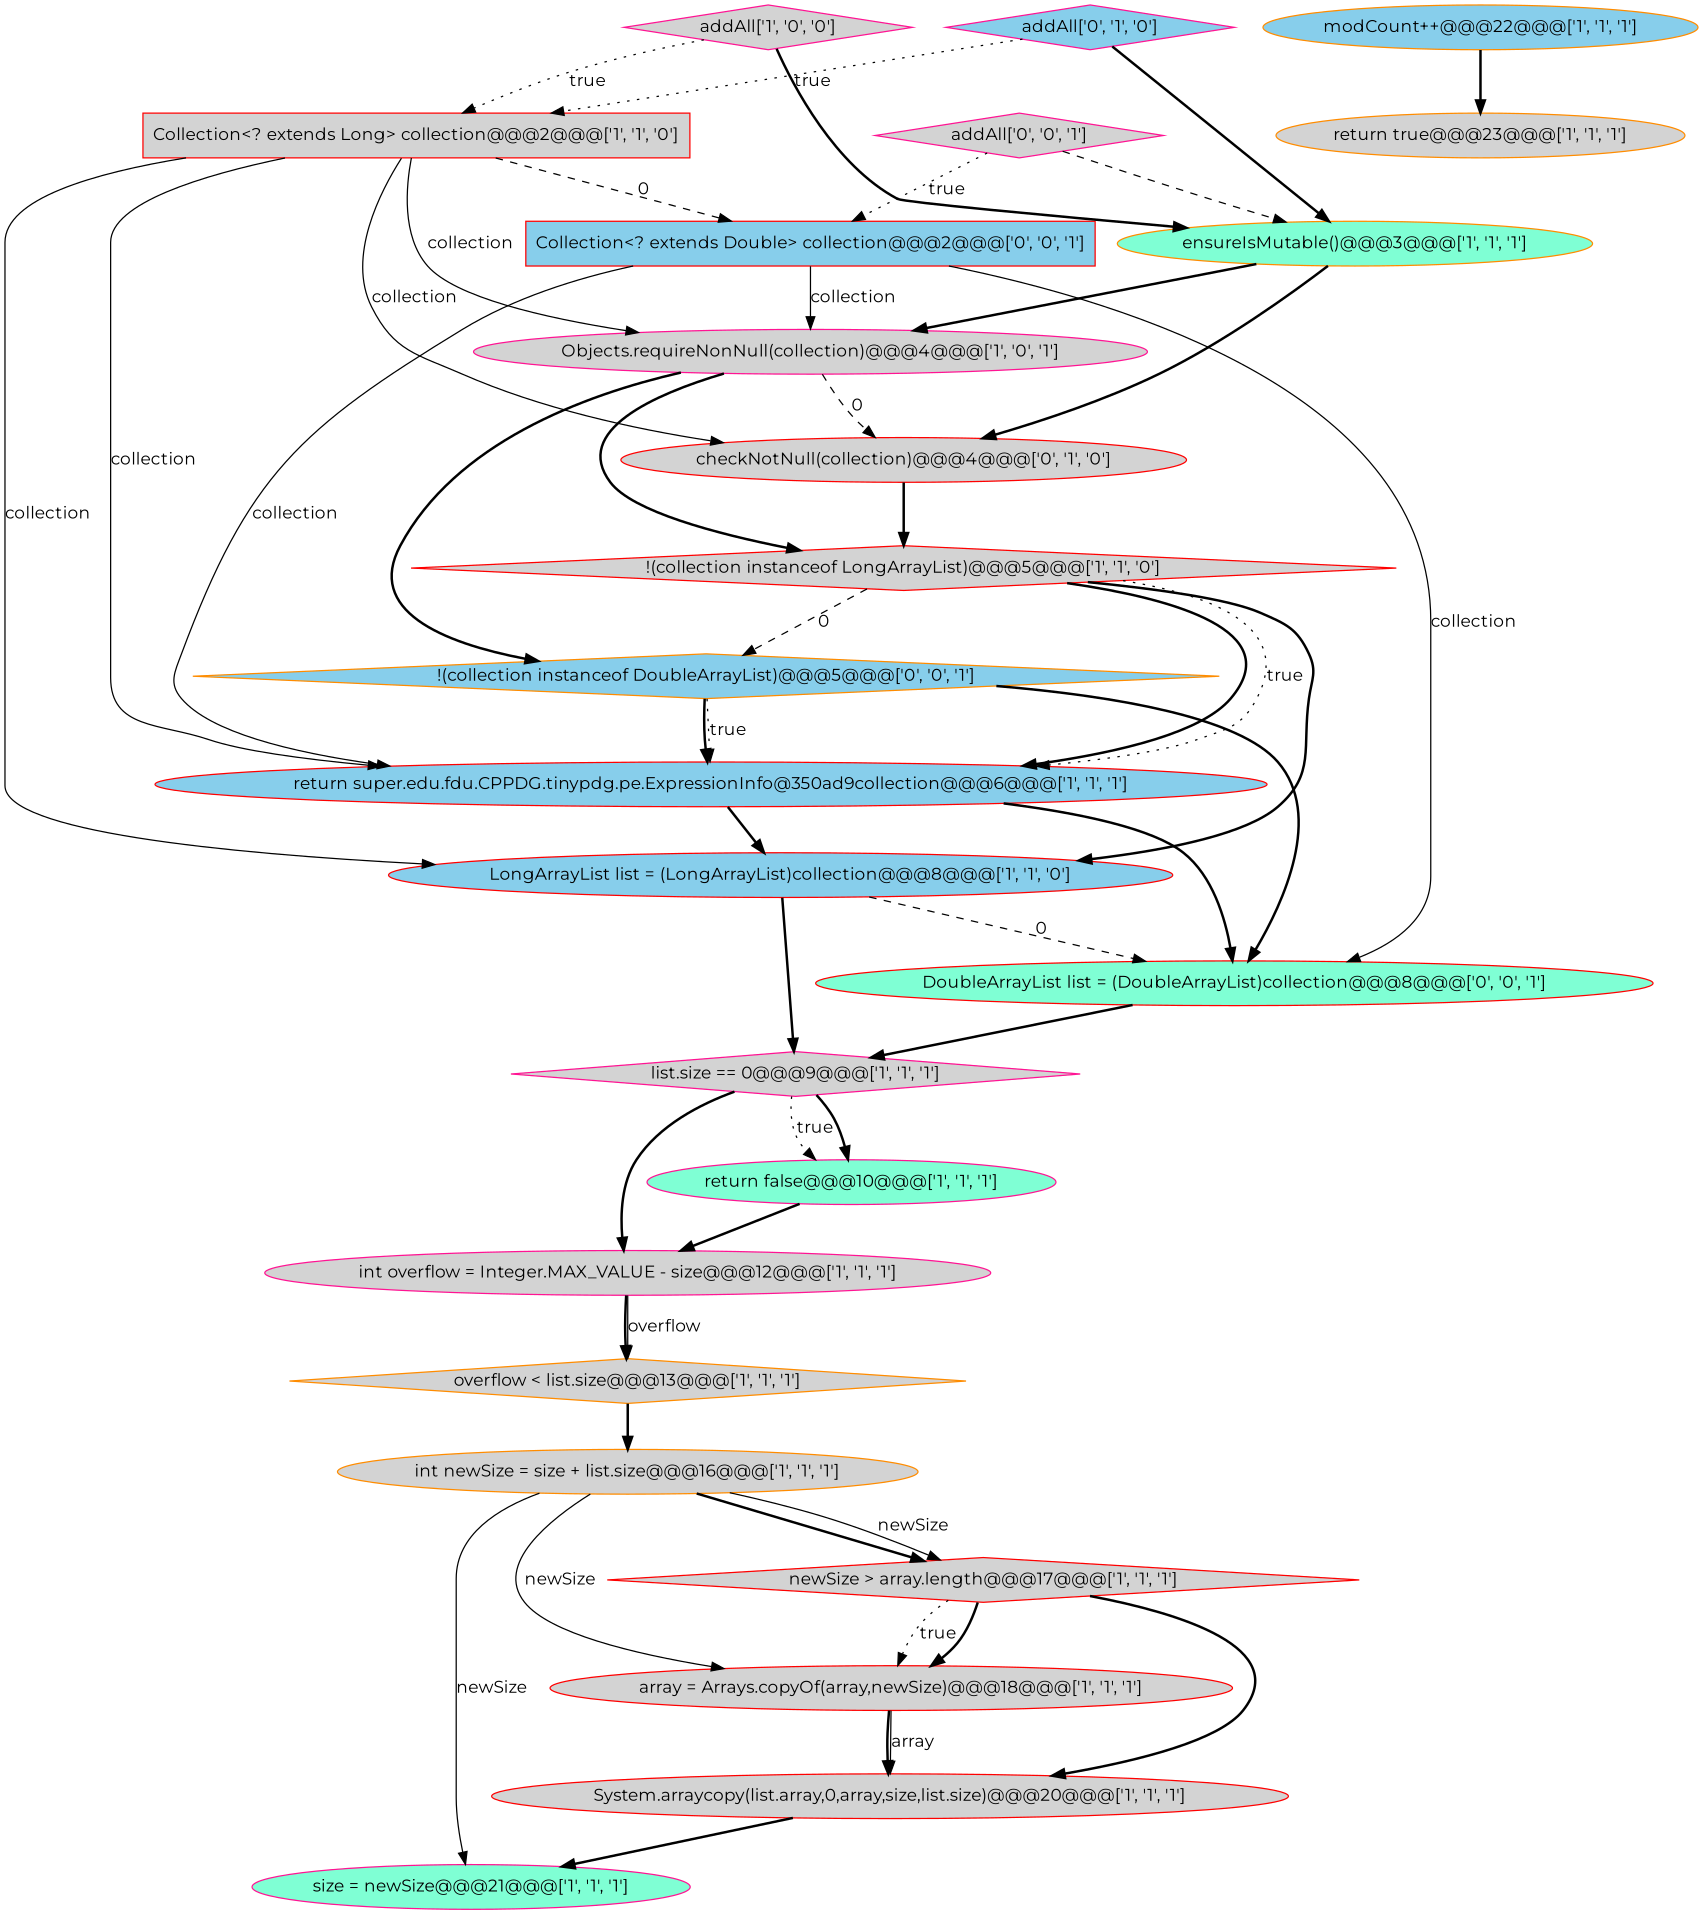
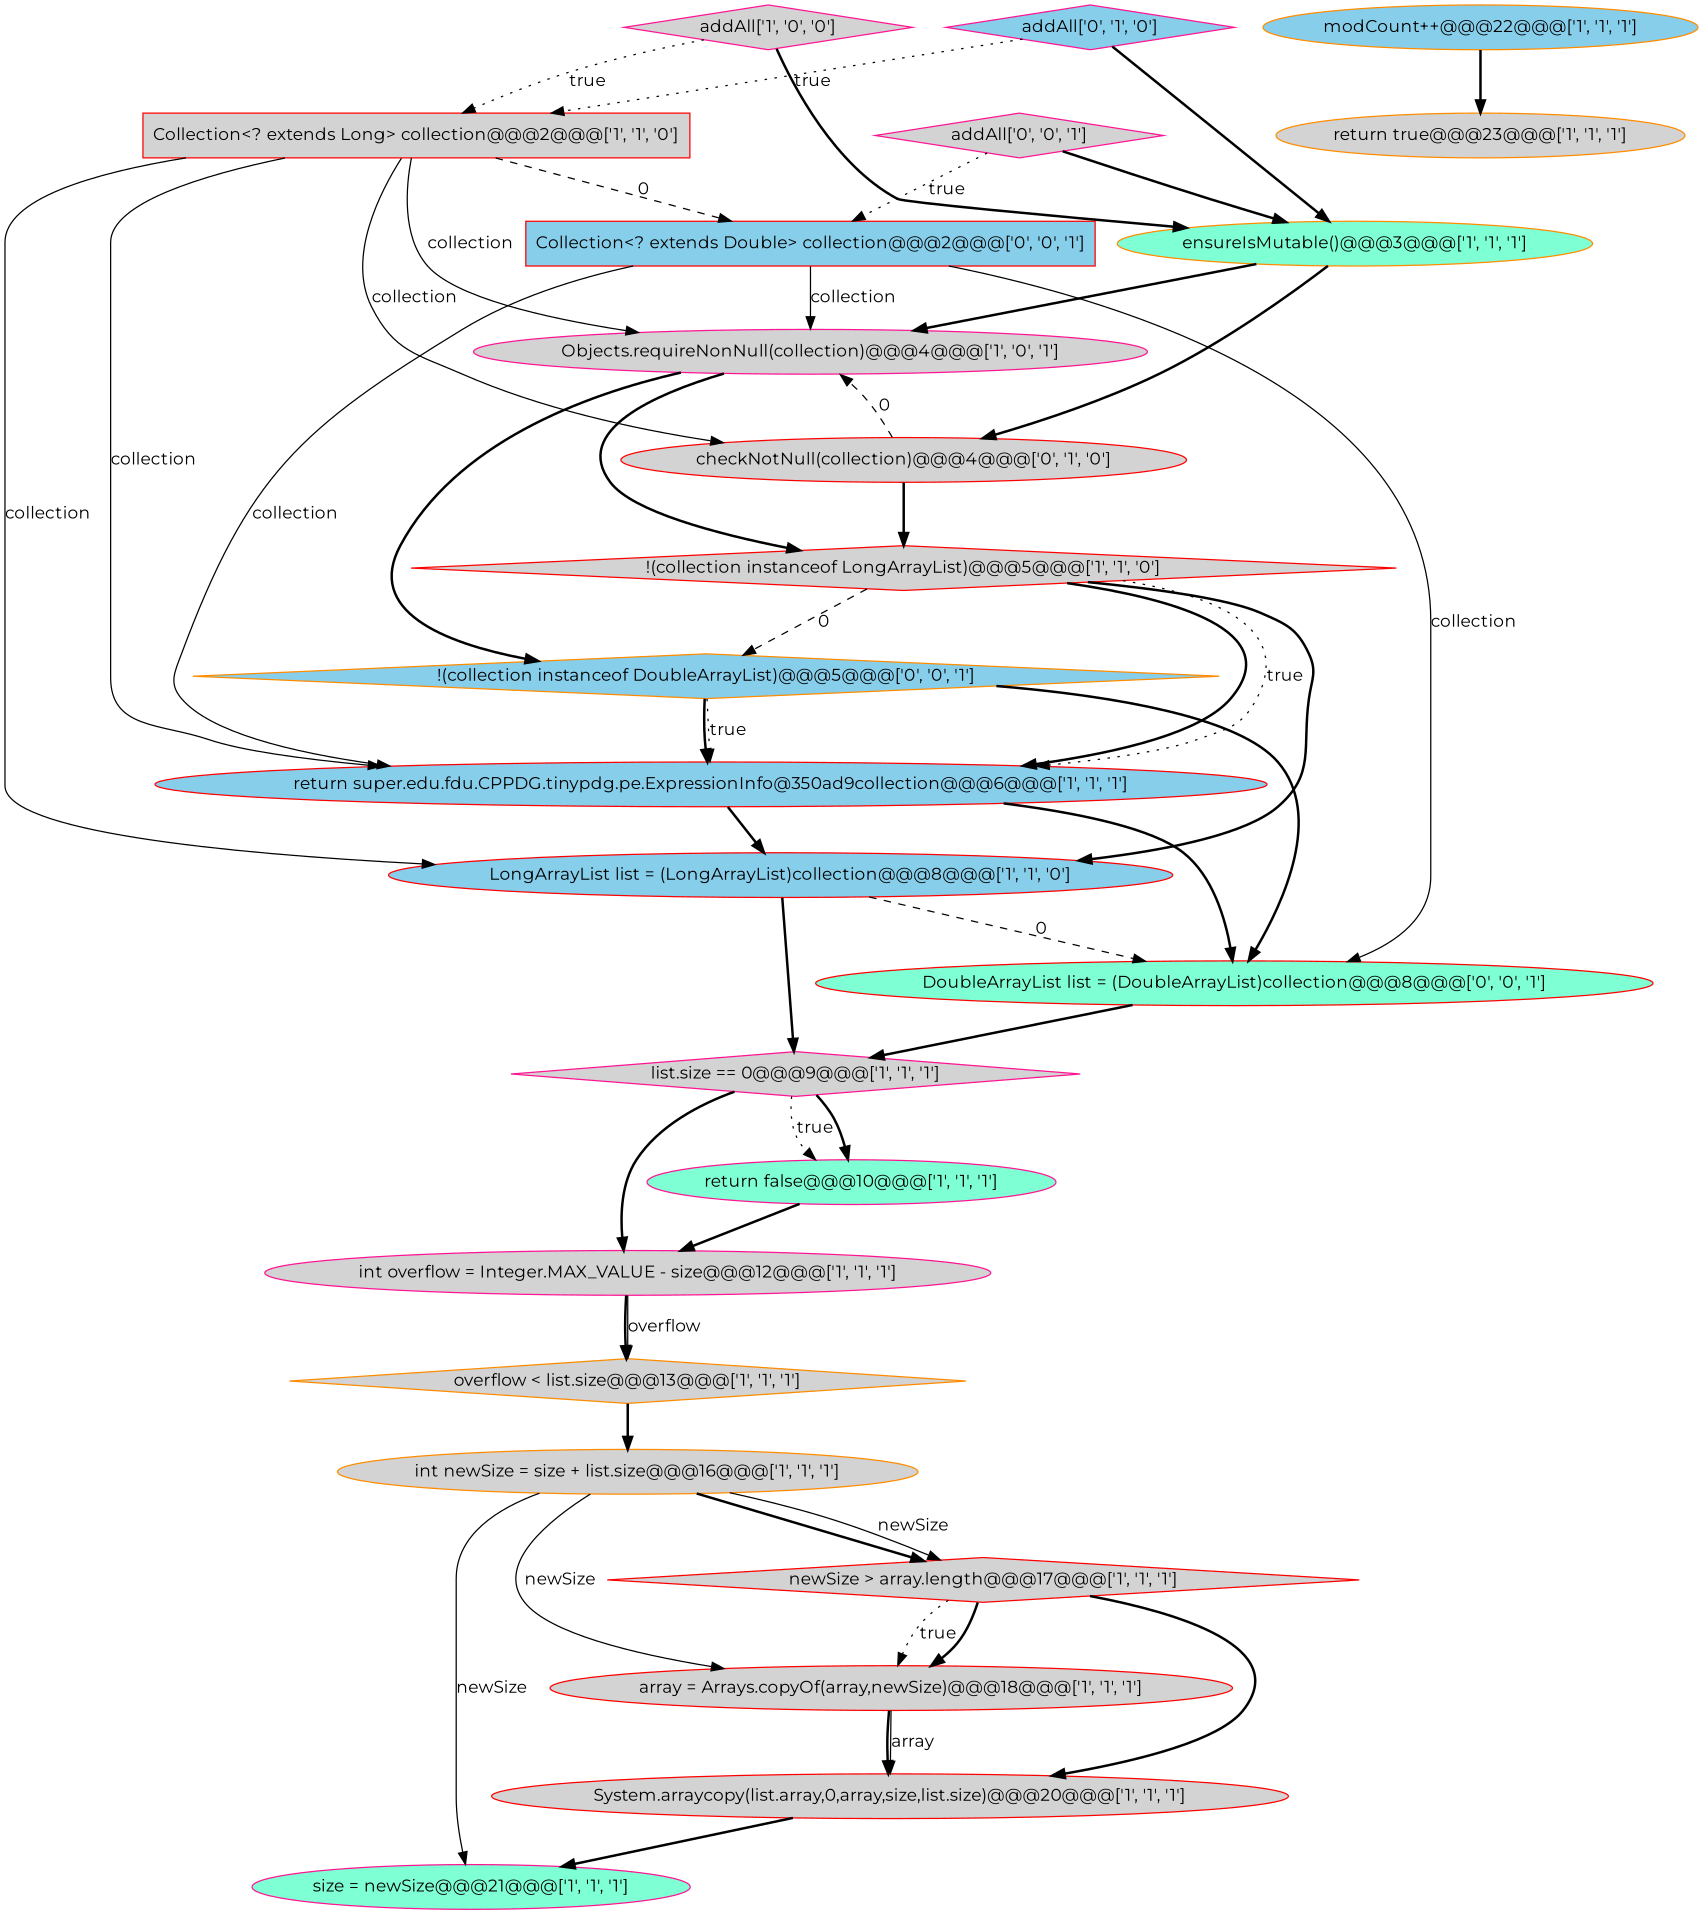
(1168, 186) -> (1168, 186)
(842, 403) -> (873, 408)
